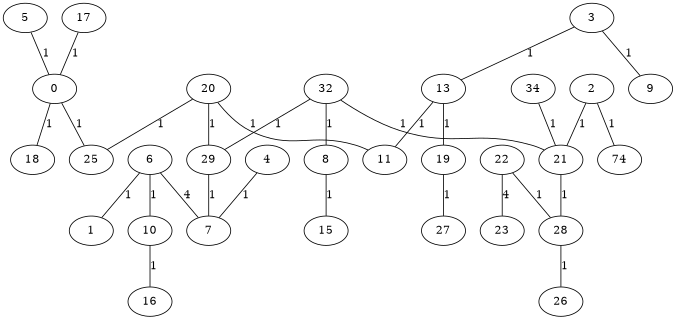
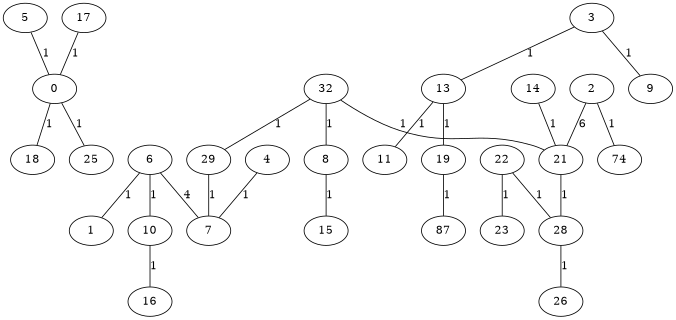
(209, 89) -> none
(533, 89) -> (533, 89)
(583, 124) -> (583, 124)
(506, 195) -> (506, 195)
(444, 231) -> (444, 231)
